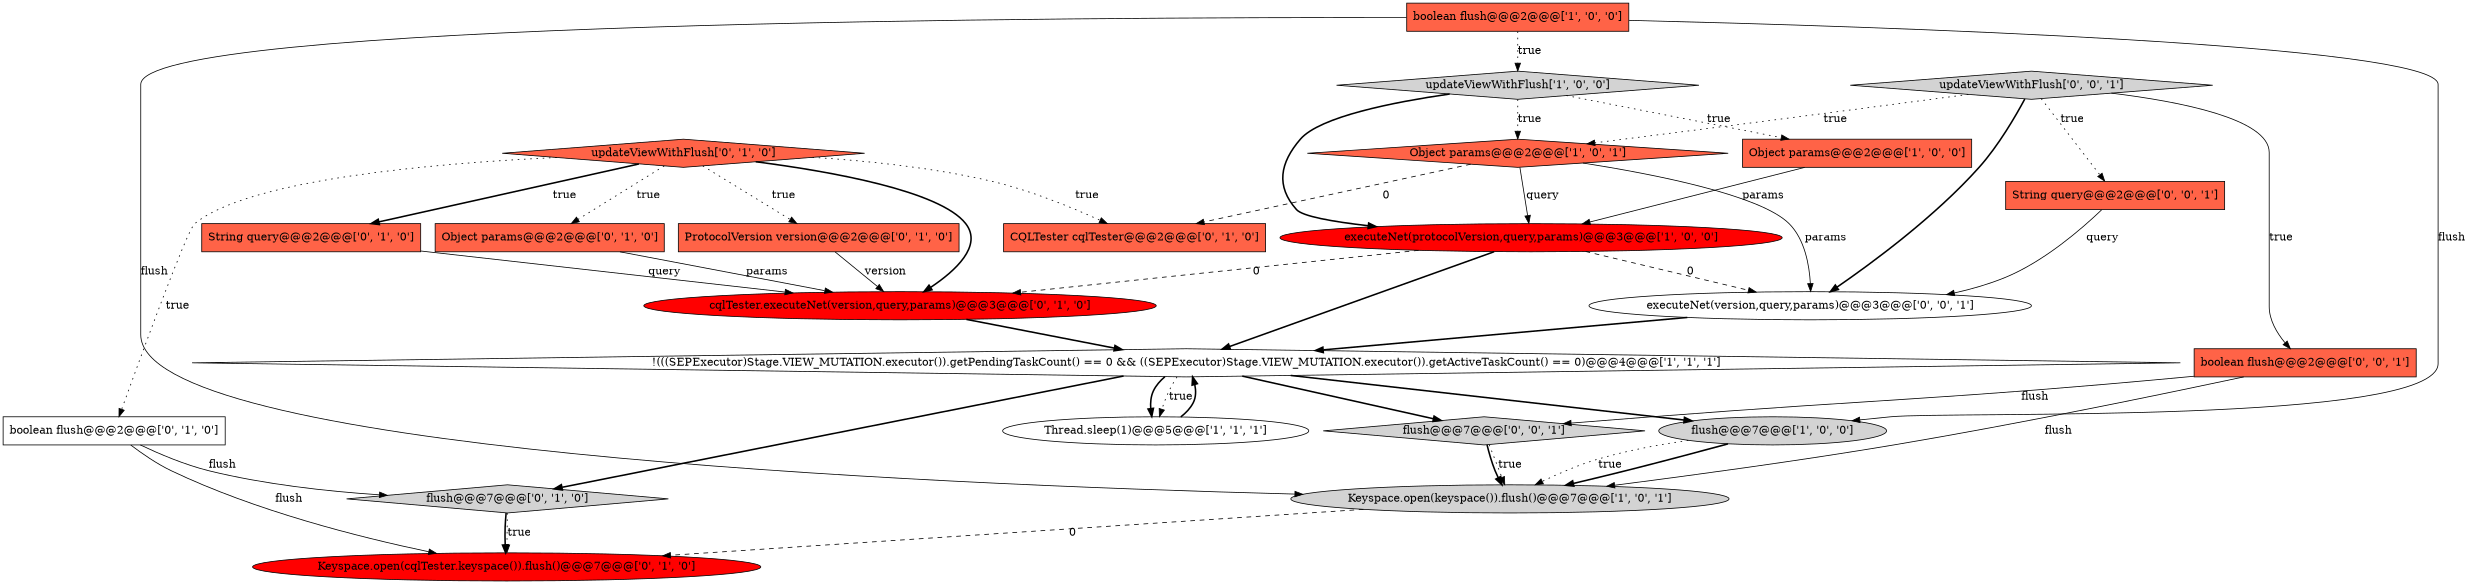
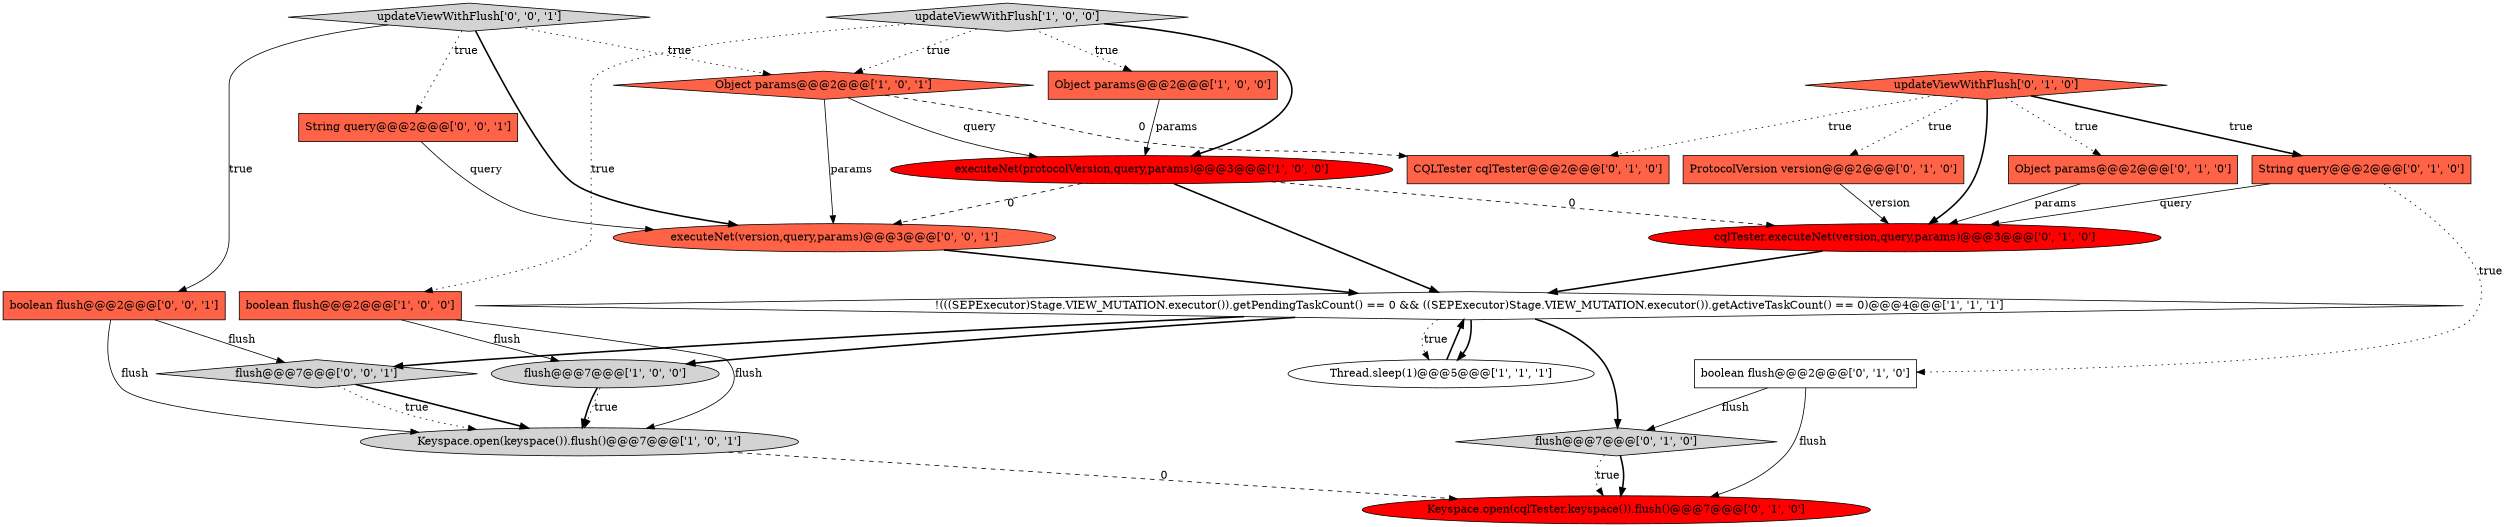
(1518, 47) -> (593, 81)
(274, 191) -> (2290, 356)
(1810, 306) -> (834, 238)
